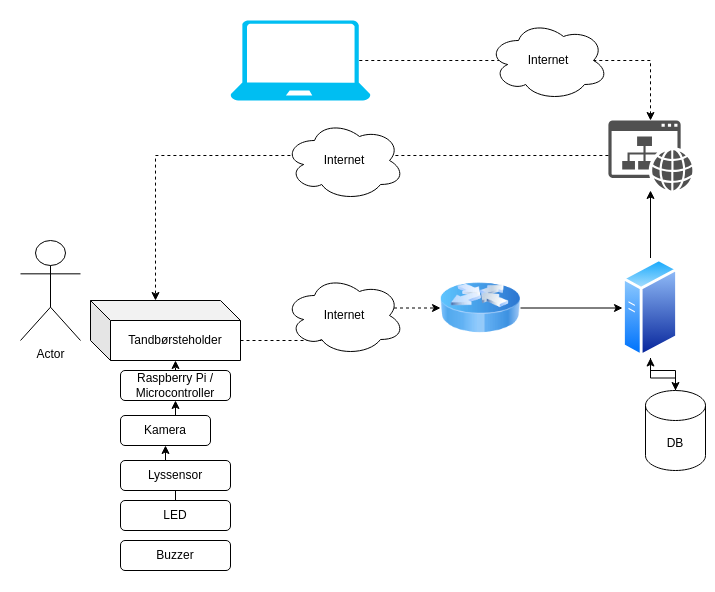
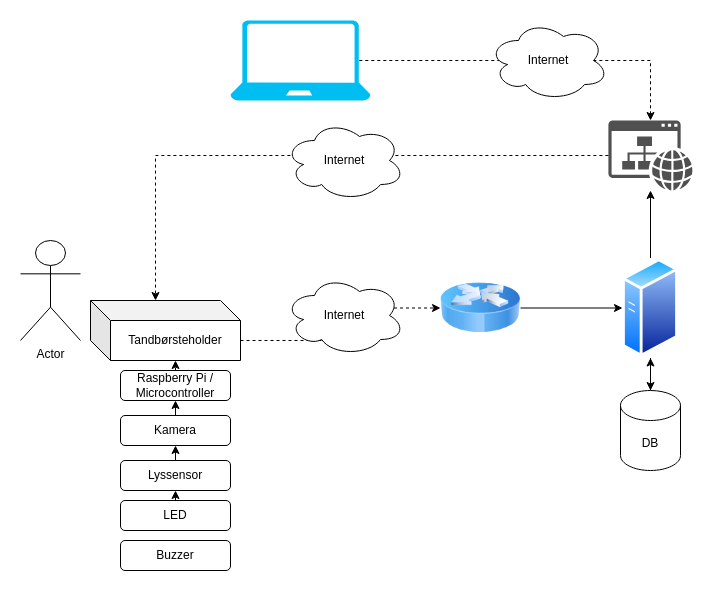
(166, 431) -> (176, 431)
(676, 431) -> (651, 431)
(176, 497) -> (176, 499)
